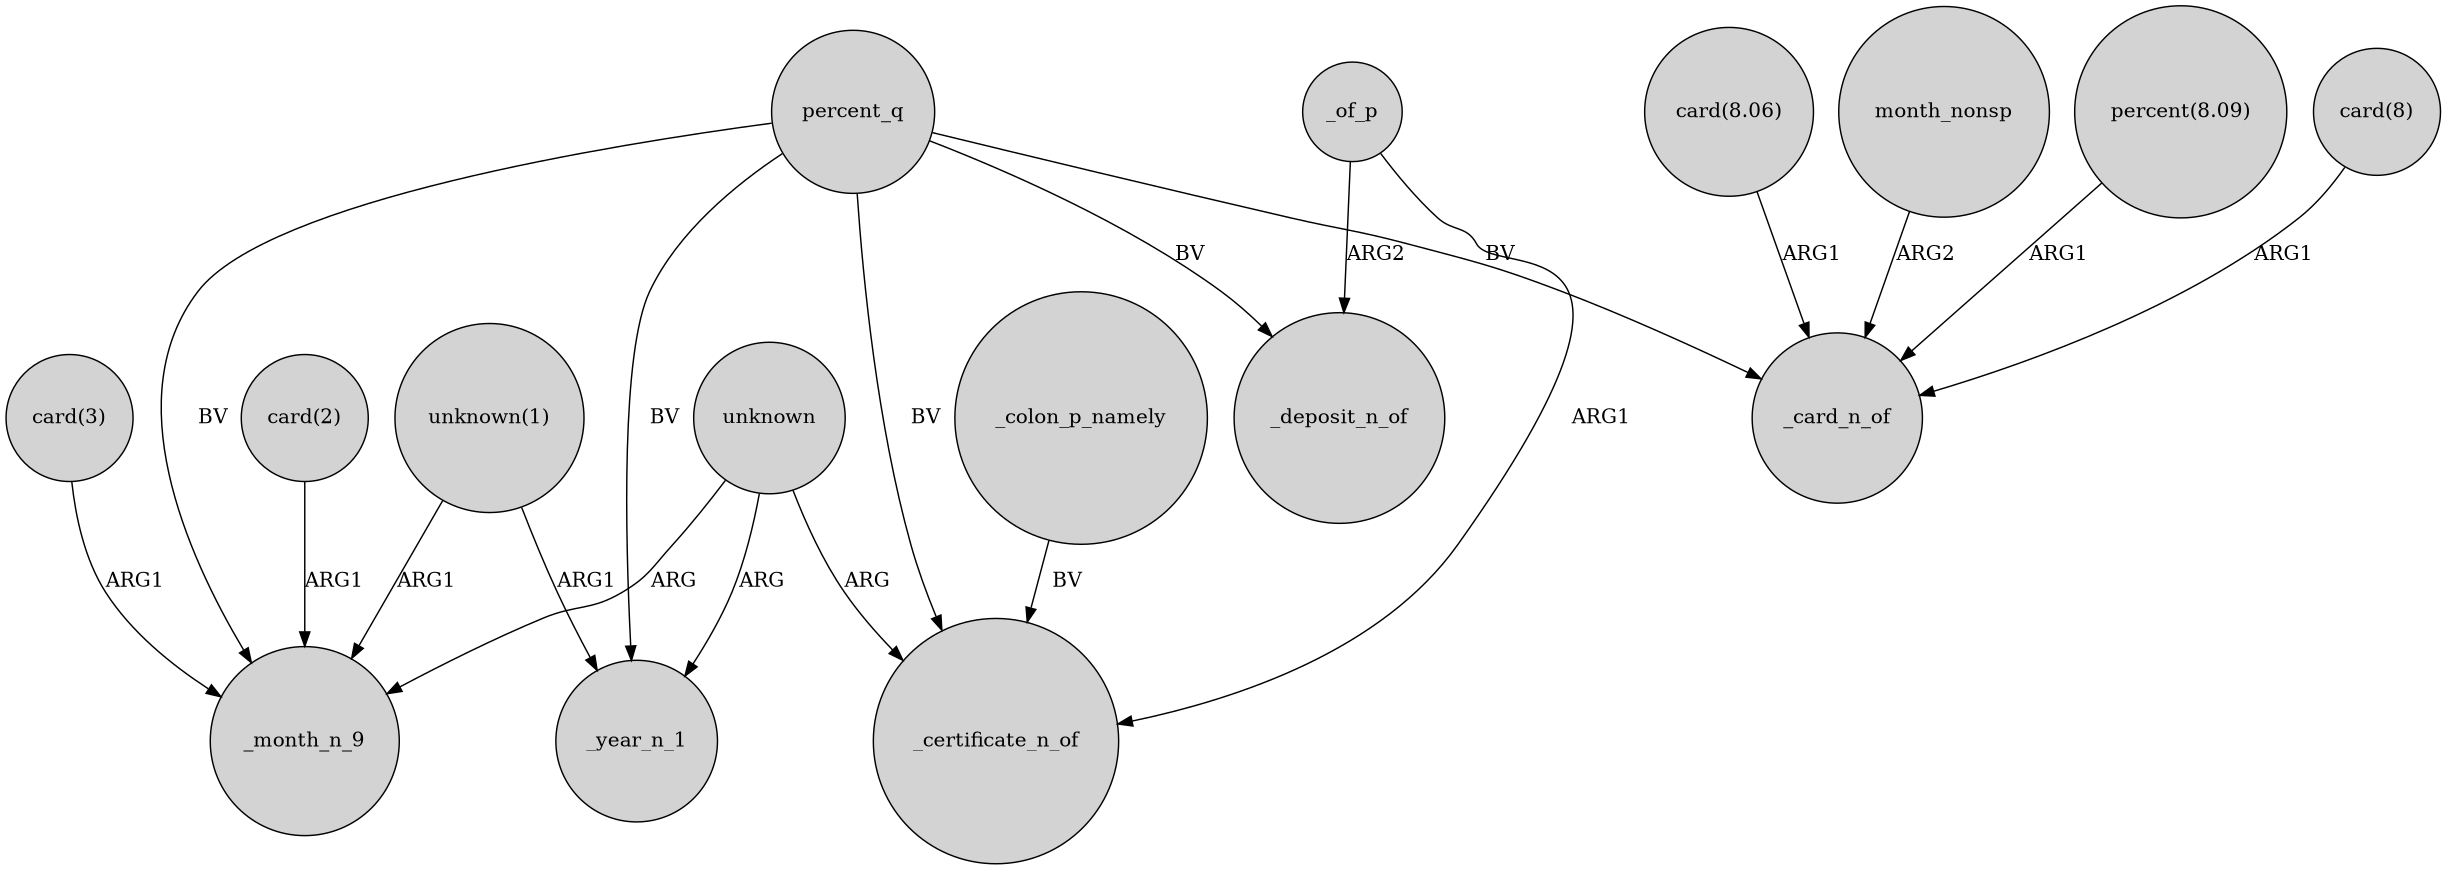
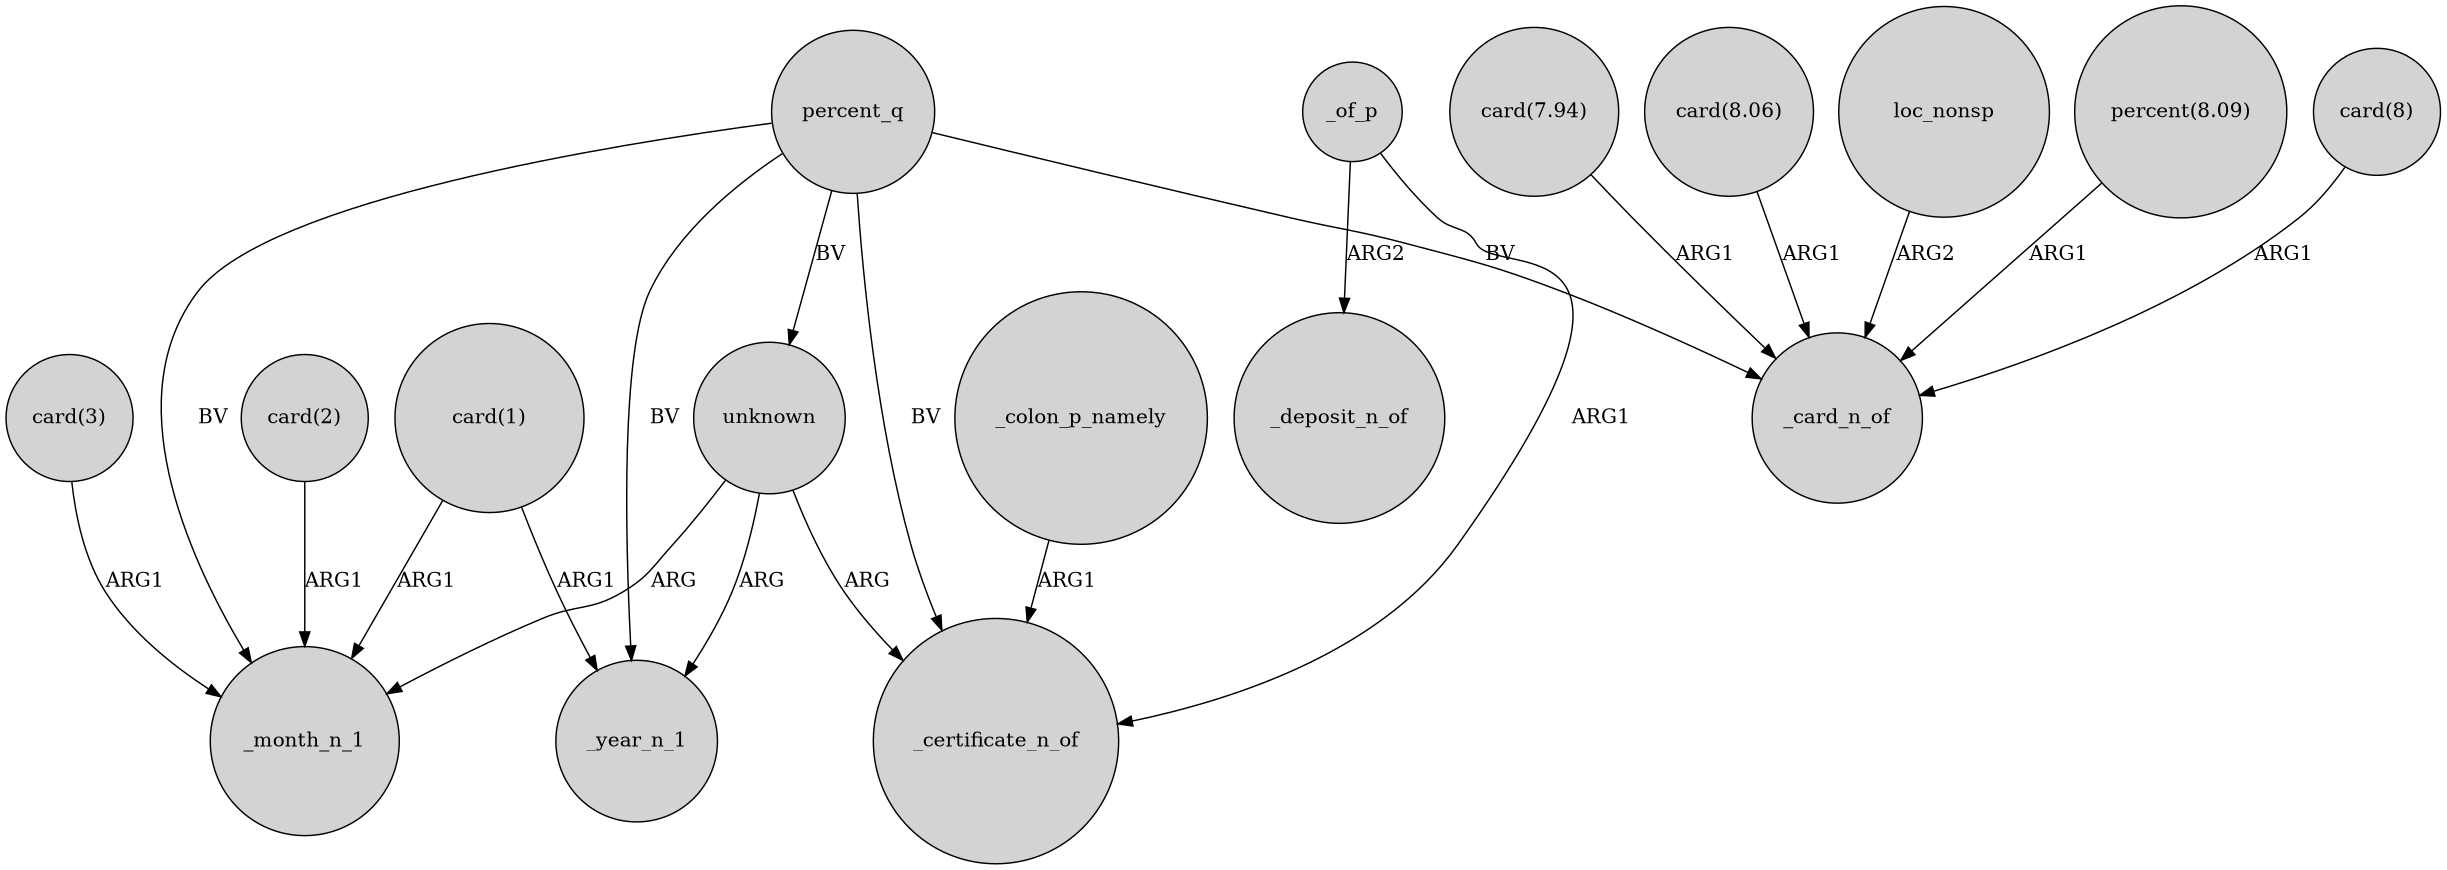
none -> (1534, 112)
(1944, 112) -> (1944, 112)
(1104, 219) -> (812, 261)
(489, 418) -> (489, 418)
(1067, 581) -> (1067, 581)
(305, 741) -> (305, 741)
